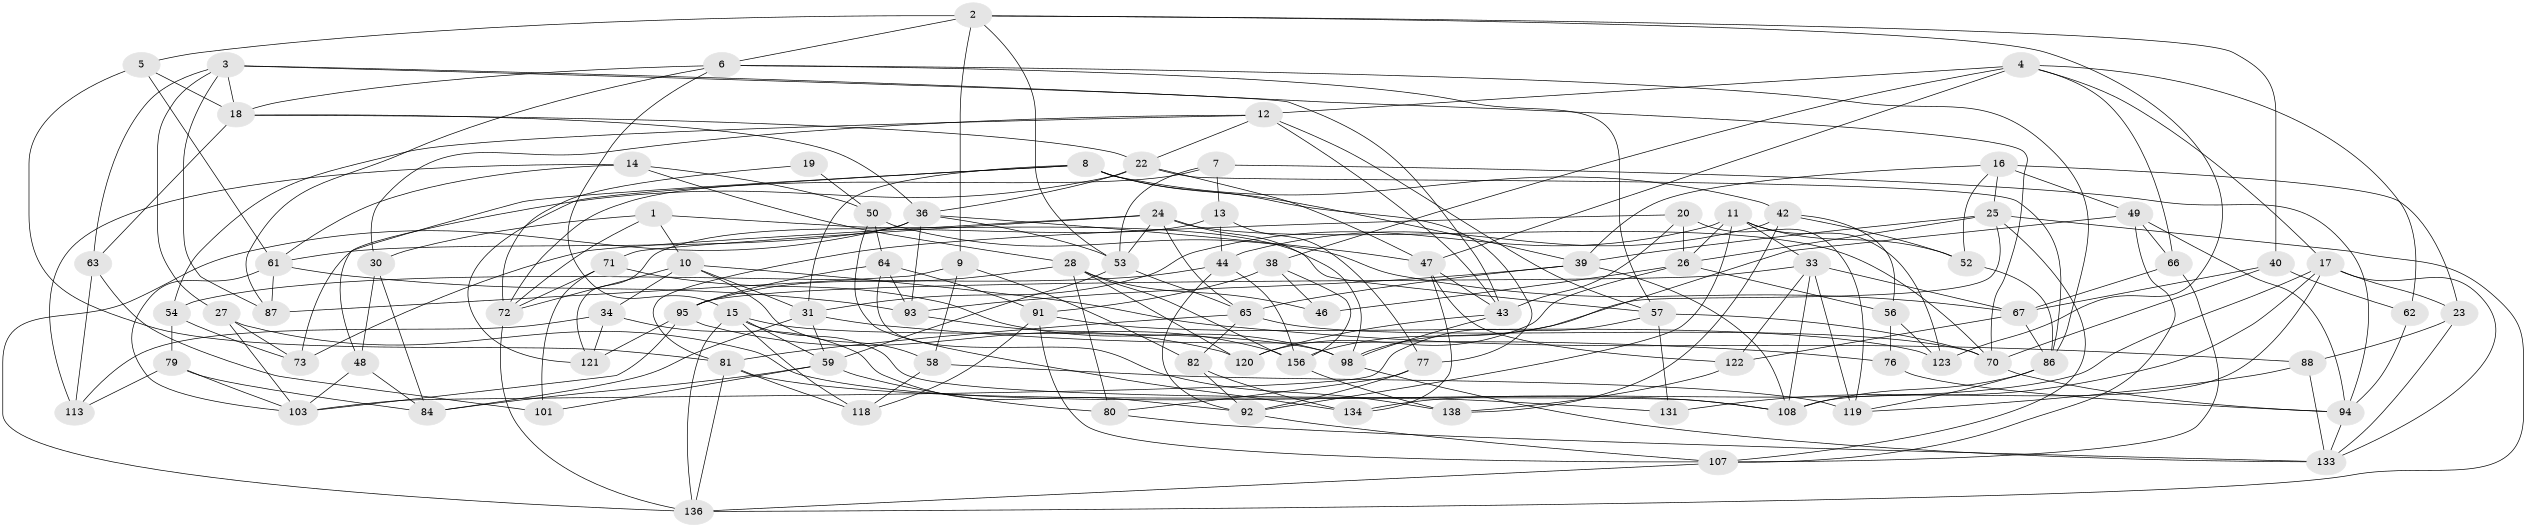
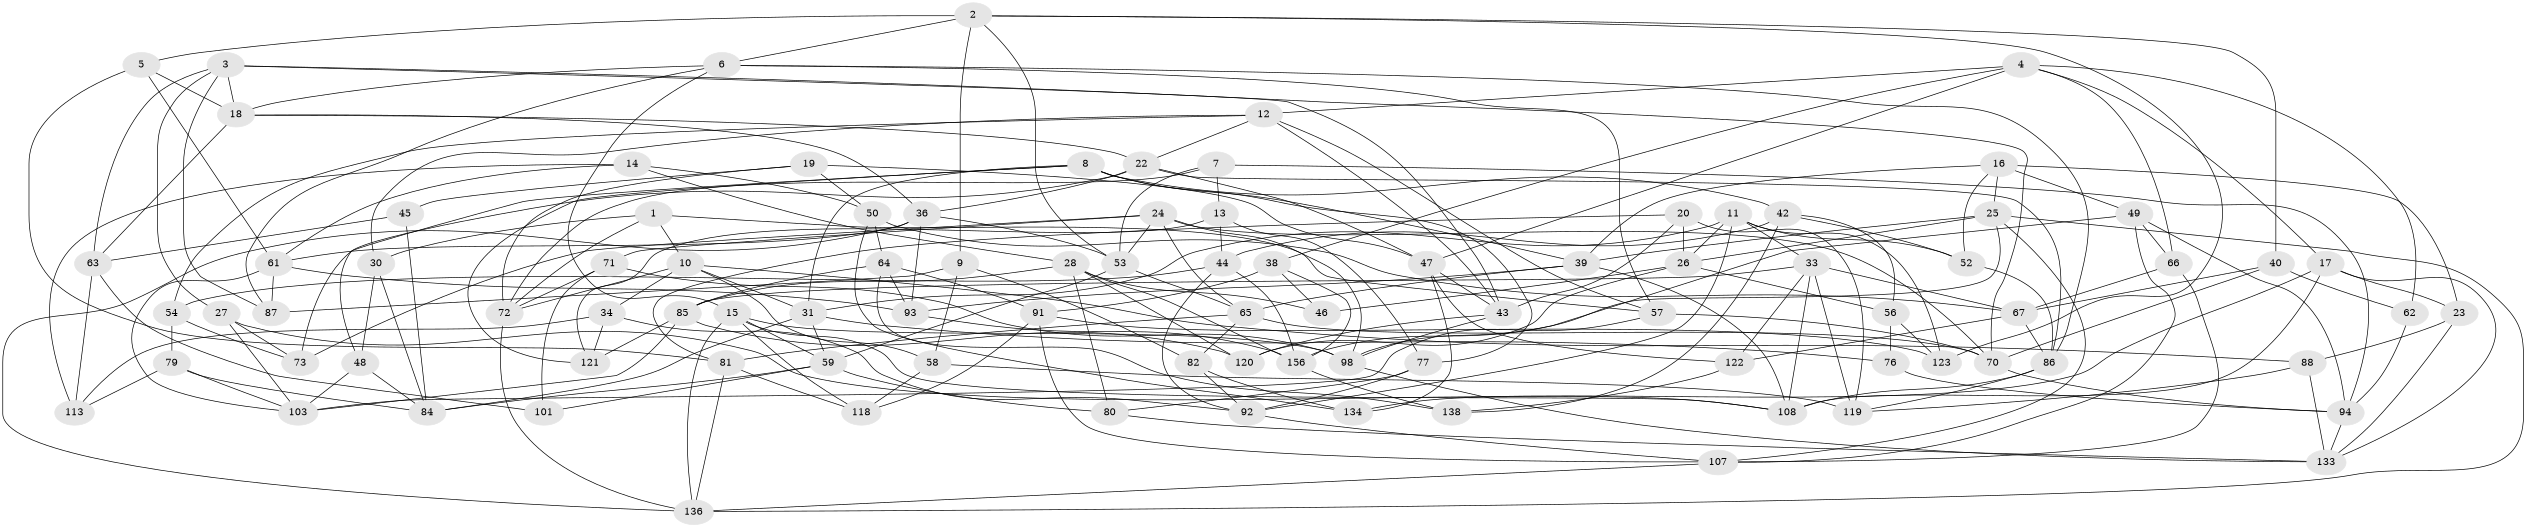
none -> (405, 214)
(1175, 234) -> (1066, 178)
(683, 313) -> (683, 313)
(1669, 413) -> none
